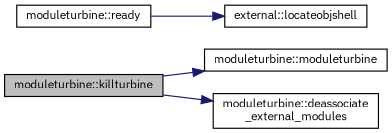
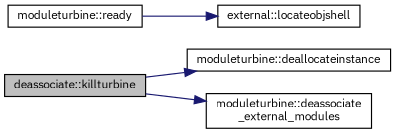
(296, 60) -> (289, 60)
(84, 86) -> (75, 86)
